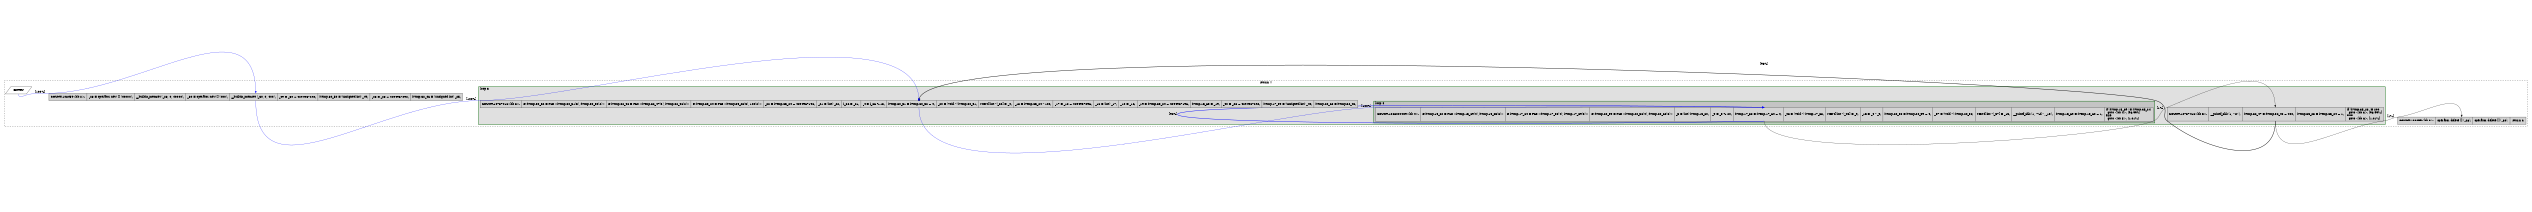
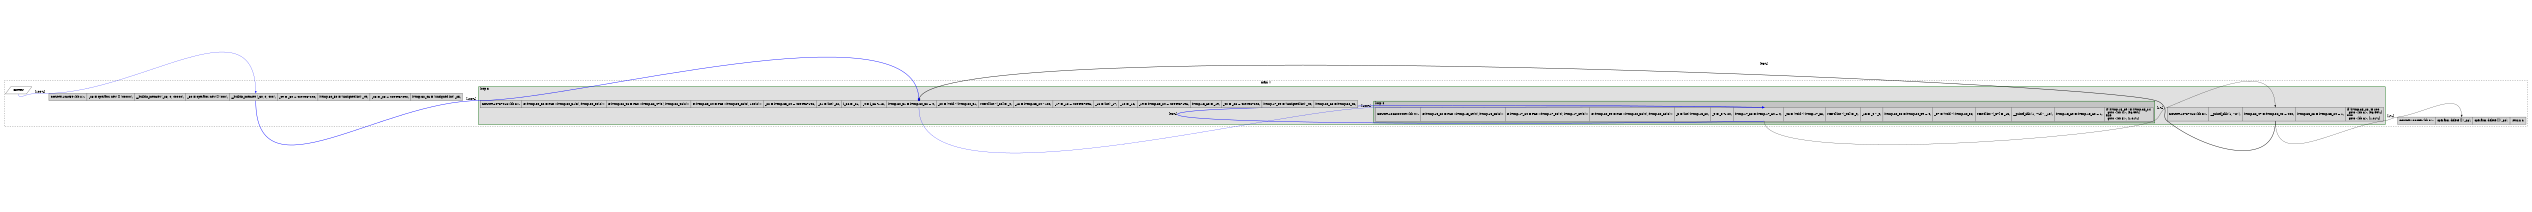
(1266, 83) -> (1266, 83)
(579, 88) -> (579, 88)
